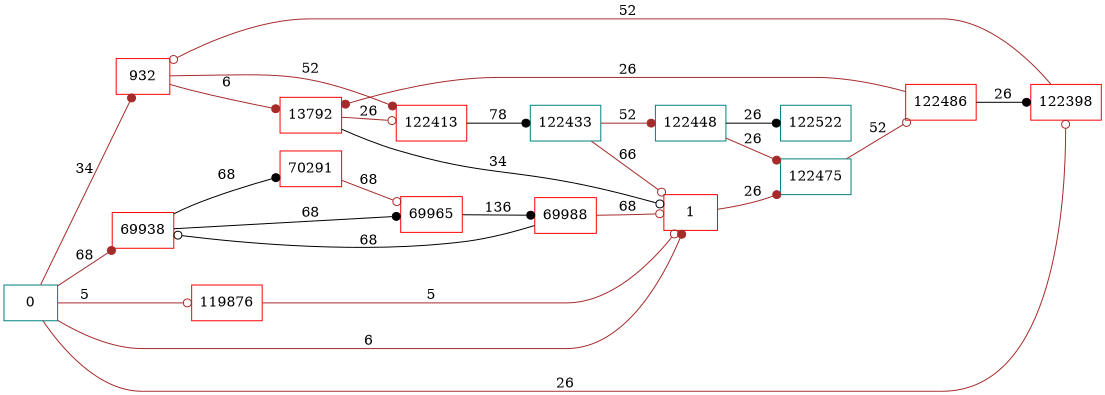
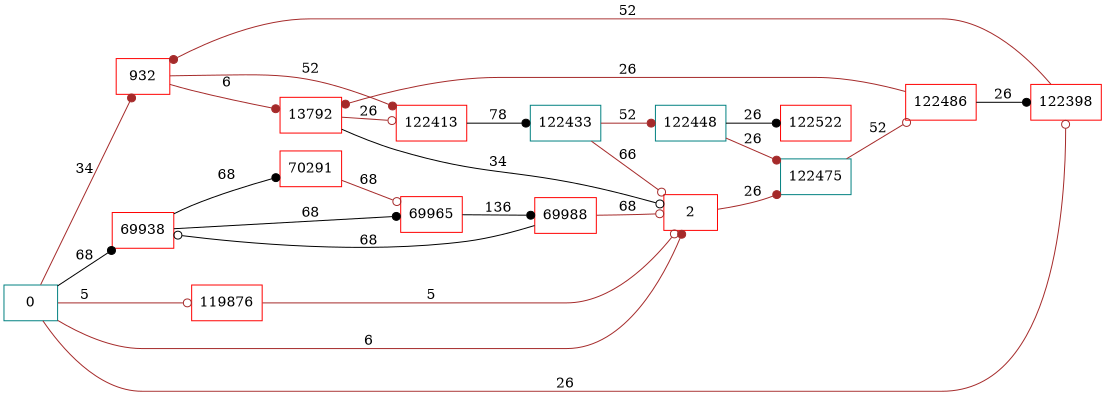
(621, 19) -> (621, 19)
(816, 123) -> (816, 123)
(691, 213) -> (691, 213)
(83, 269) -> (83, 269)
